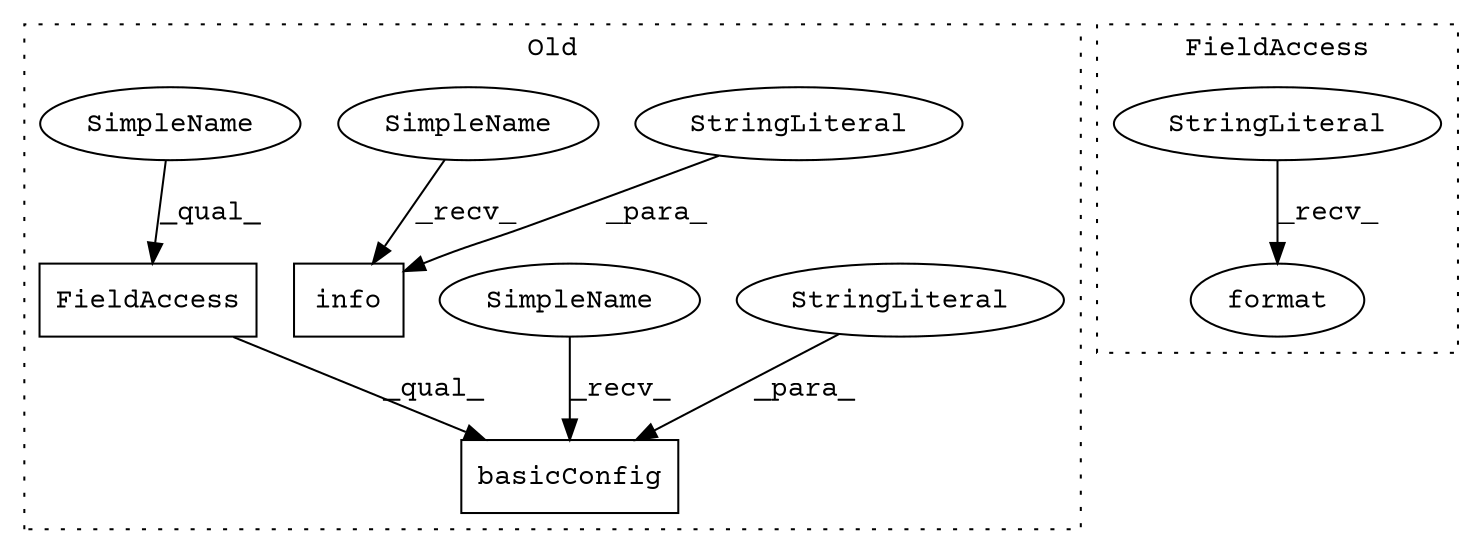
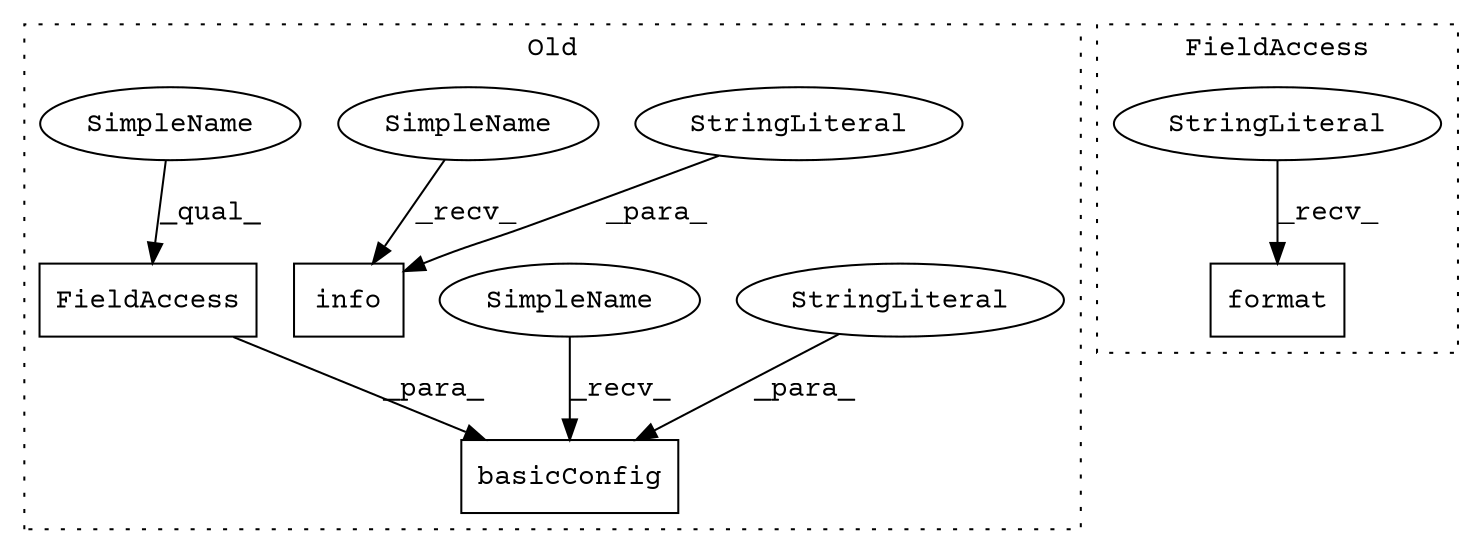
(1278, 300) -> (1278, 300)
(434, 388) -> (434, 388)
